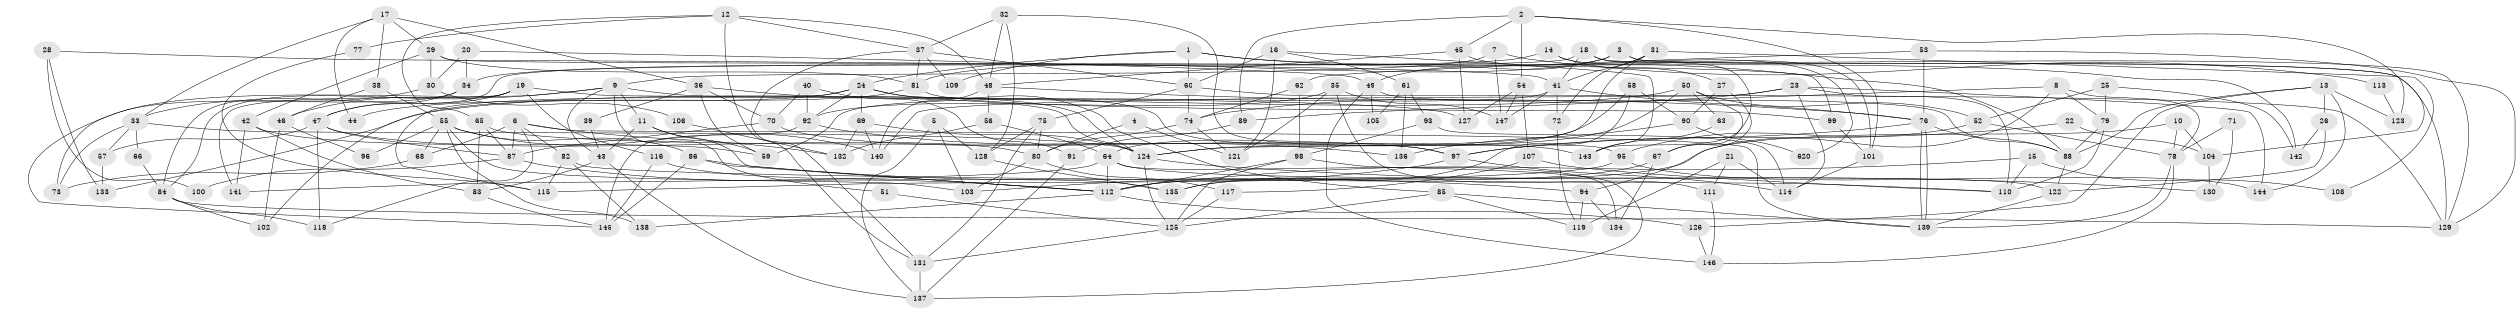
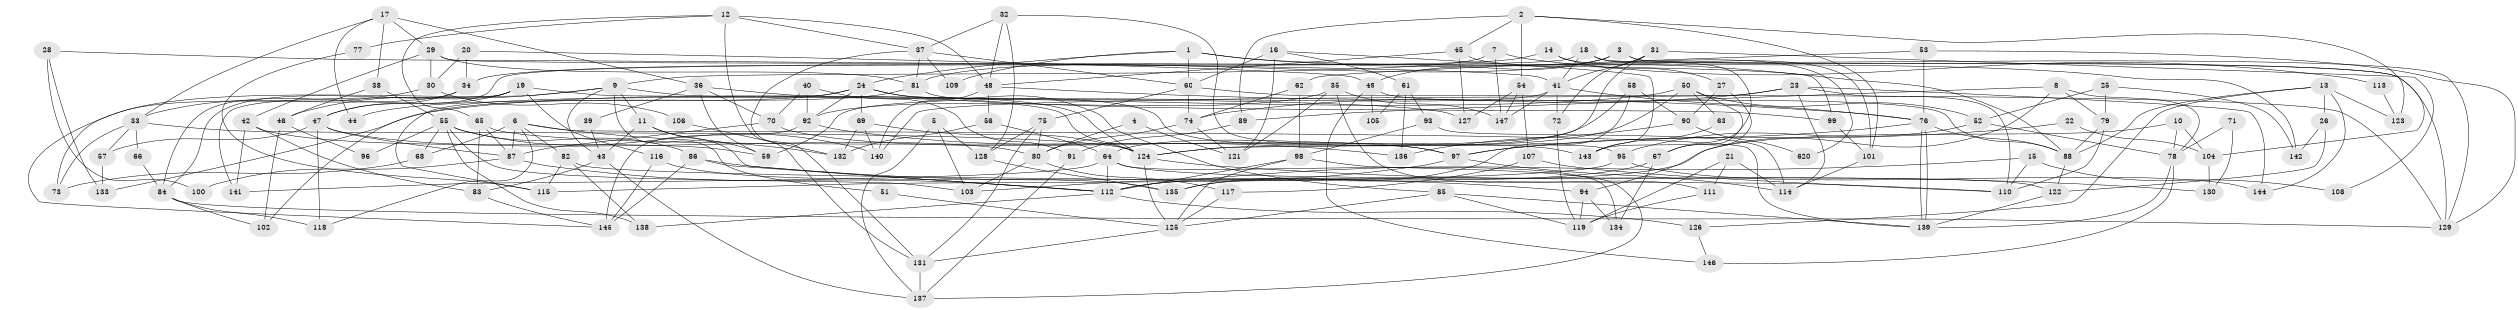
(1715, 231) -> (1651, 204)
